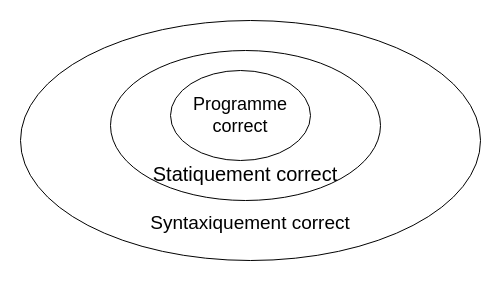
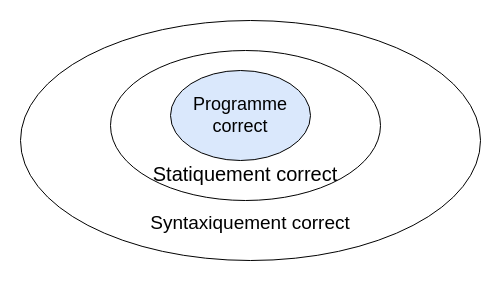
(241, 116) -> (241, 116)
